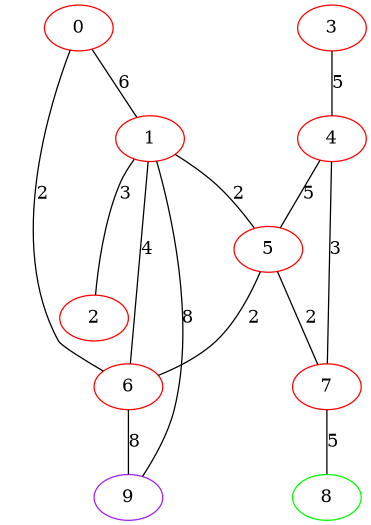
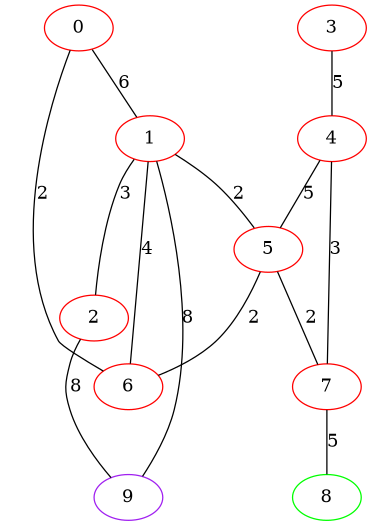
(128, 442) -> (71, 413)
